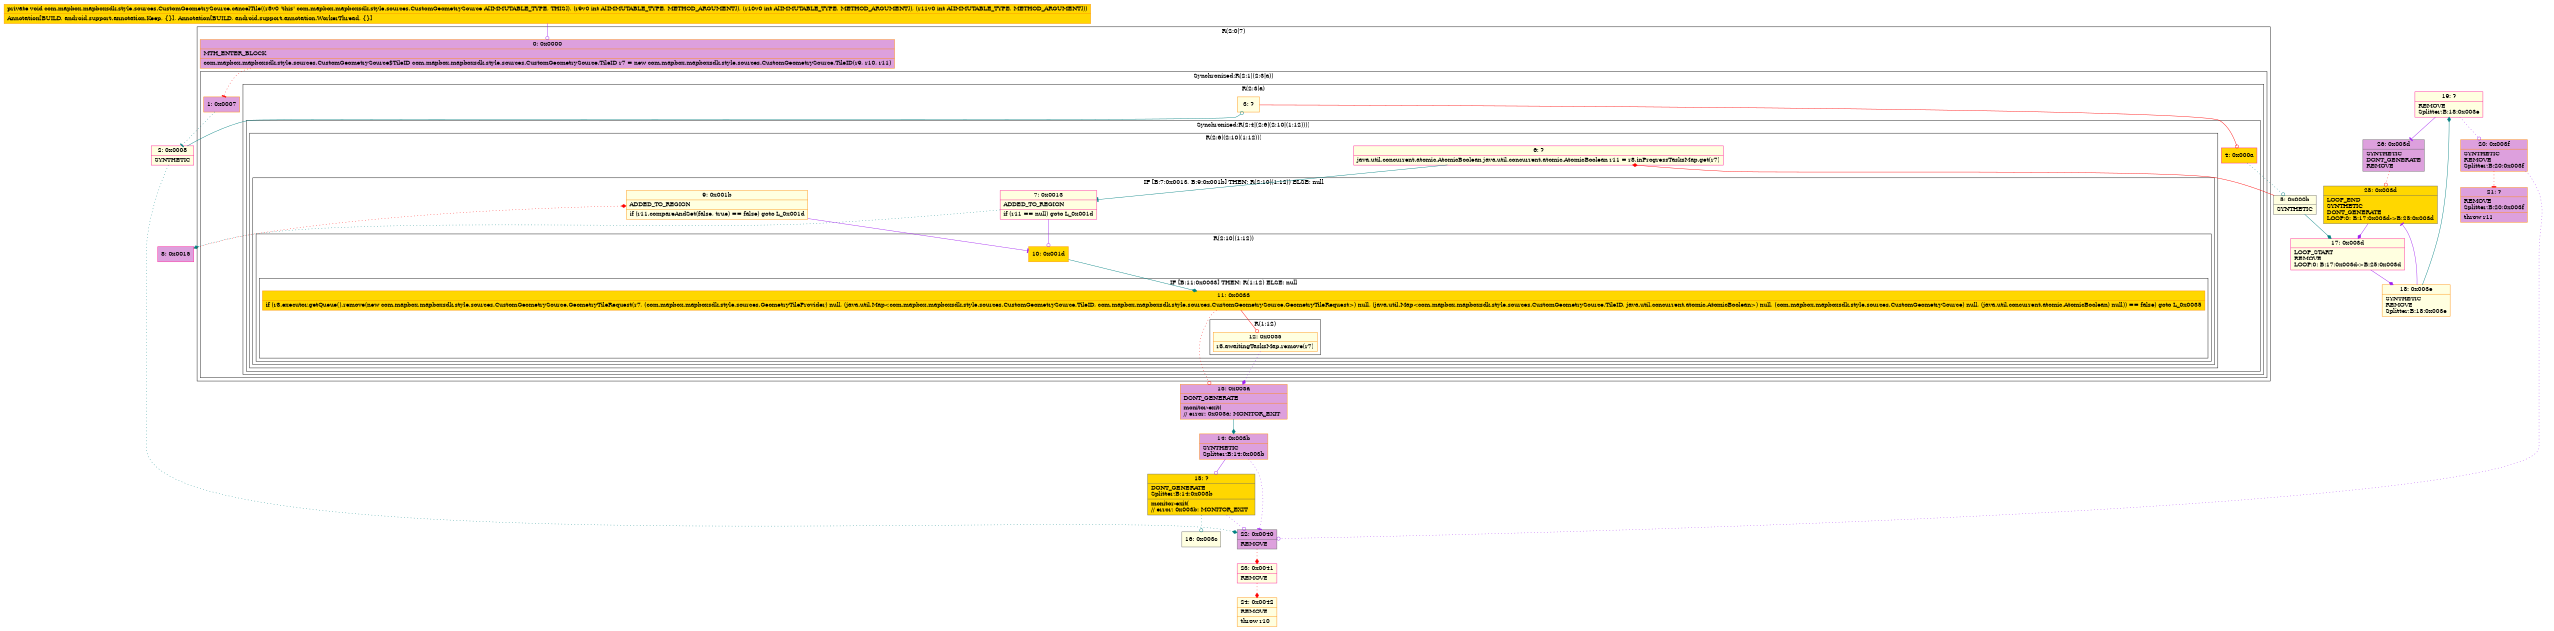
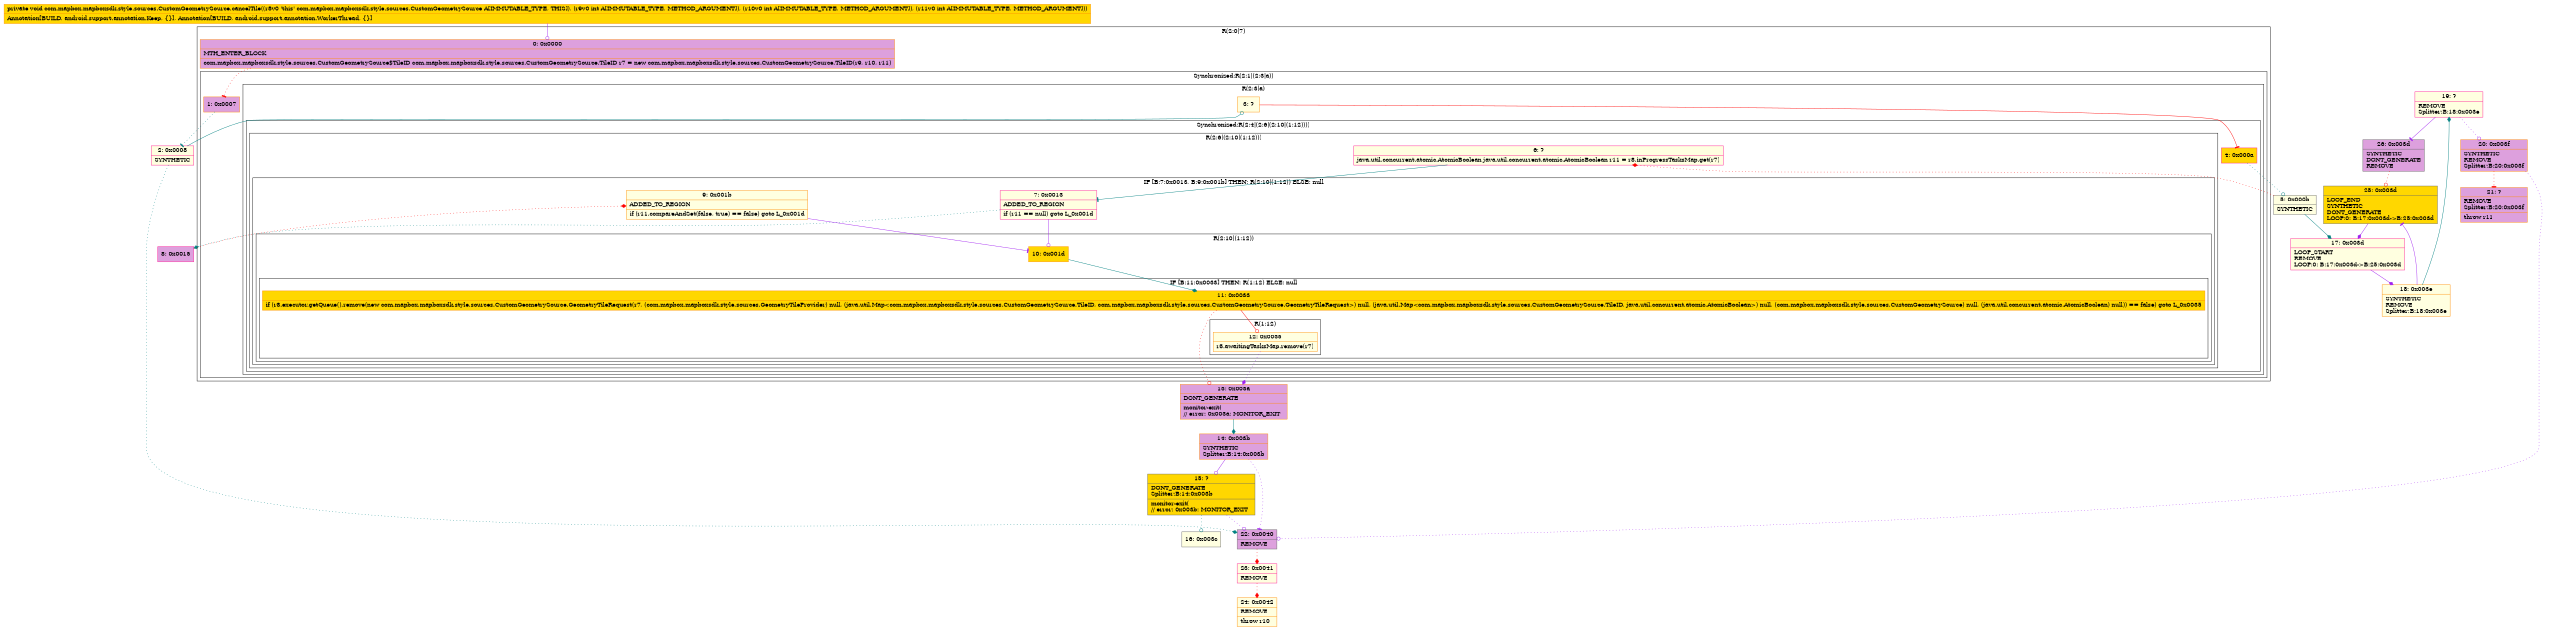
(1755, 108) -> (1755, 108)
(1957, 172) -> (1957, 172)
